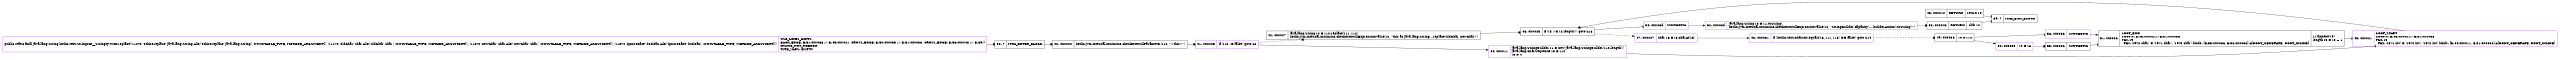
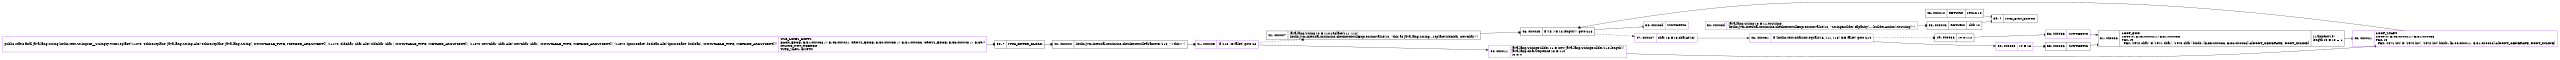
(1696, 25) -> none
(1984, 42) -> (1933, 44)
